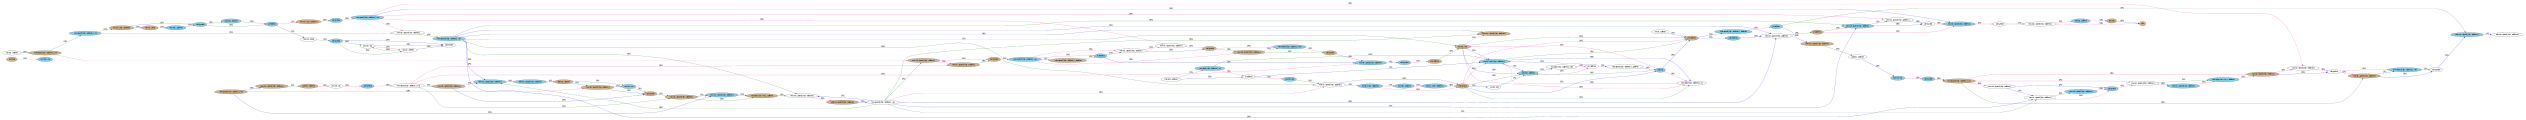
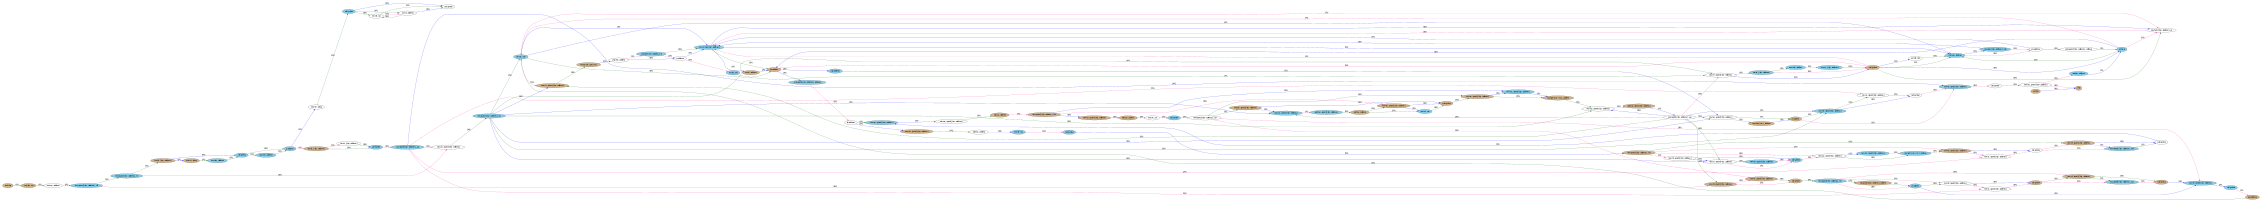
(2098, 21) -> (2107, 69)
(1776, 27) -> (851, 123)
(1660, 32) -> (751, 73)
none -> (1351, 43)
(1462, 47) -> (521, 57)
(45, 53) -> (87, 186)
(45, 59) -> (29, 186)
none -> (589, 65)
none -> (725, 65)
(1562, 67) -> (1995, 49)
none -> (1000, 115)
none -> (1761, 124)
none -> (349, 144)
none -> (39, 186)
